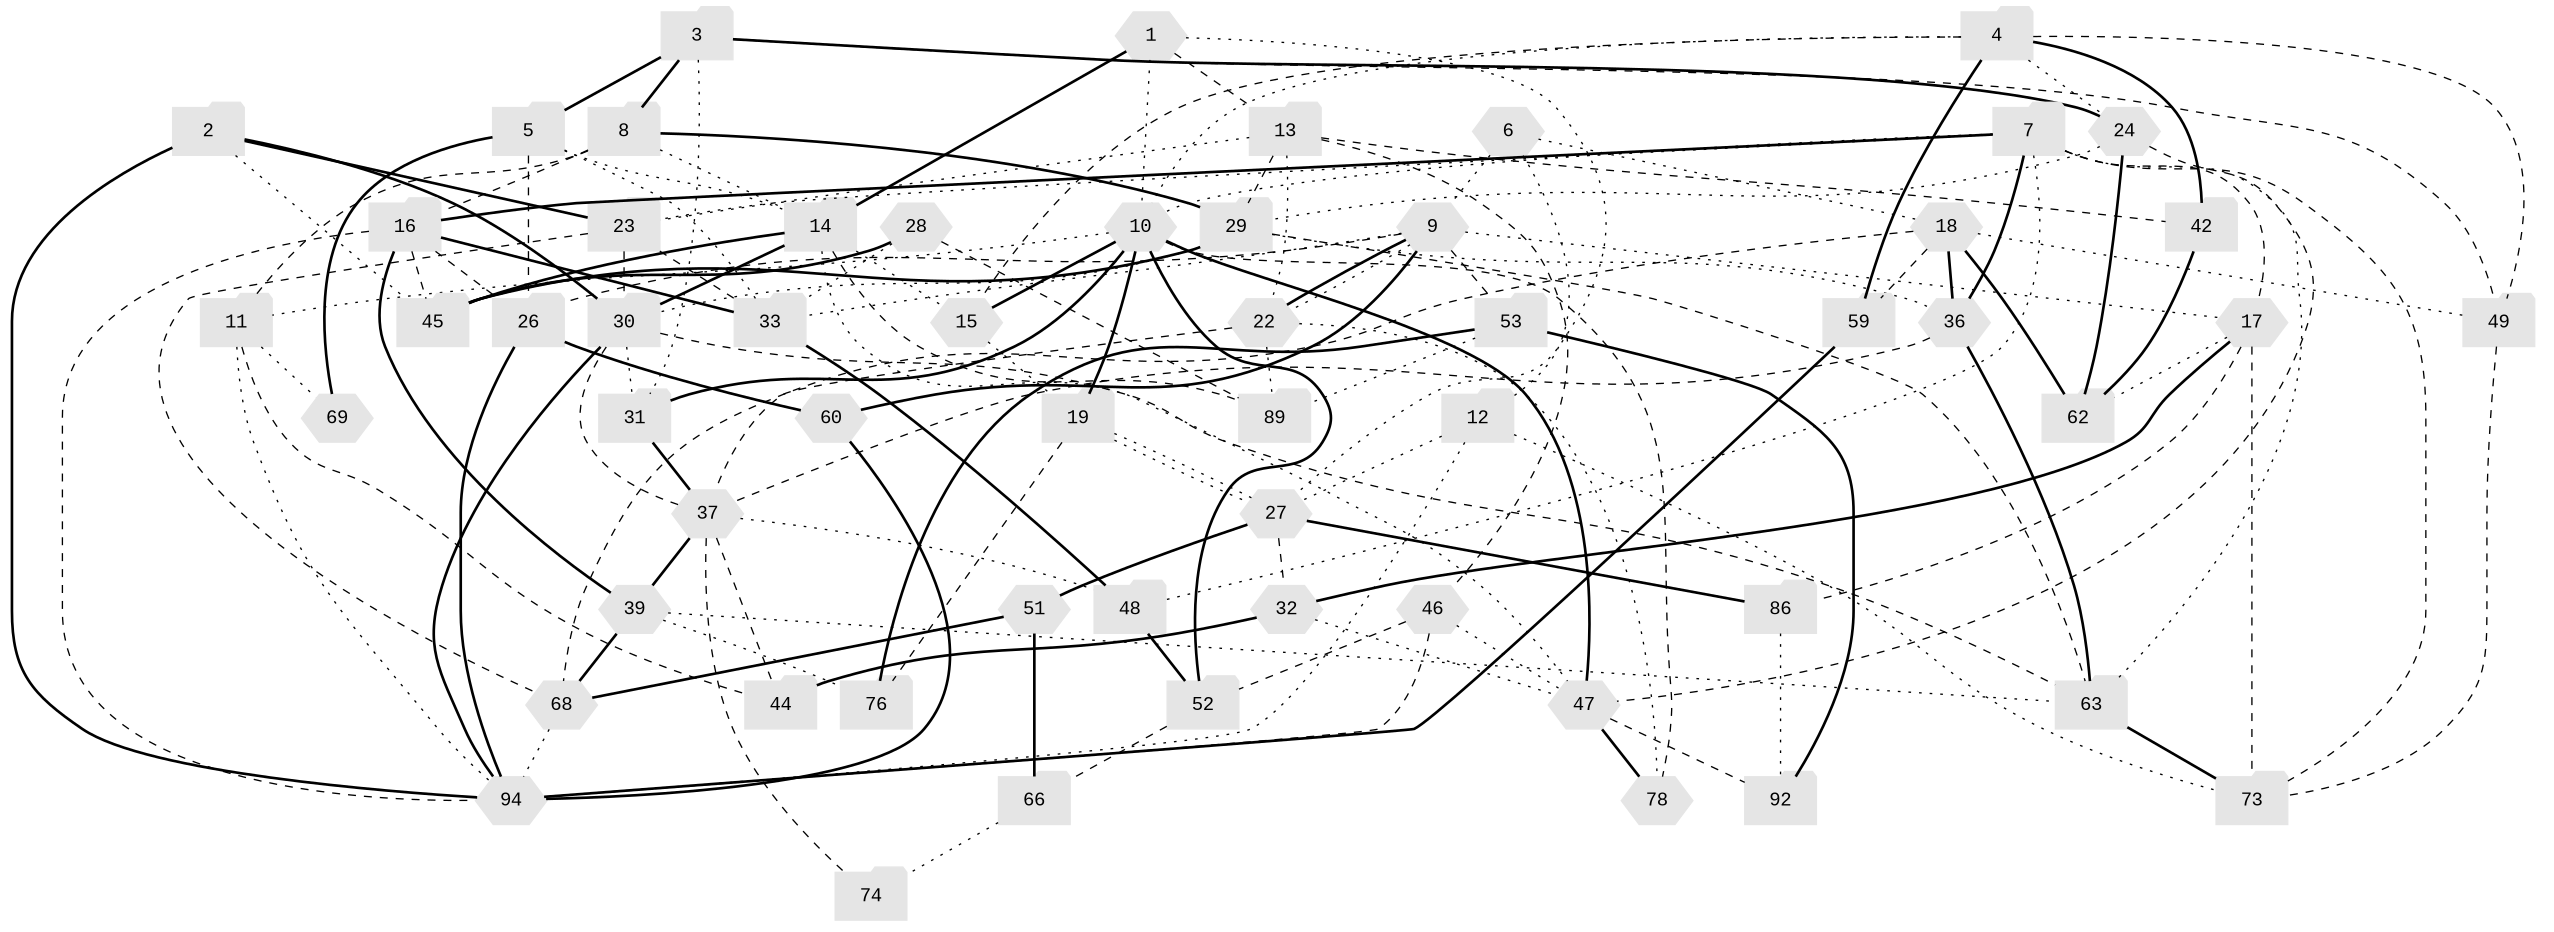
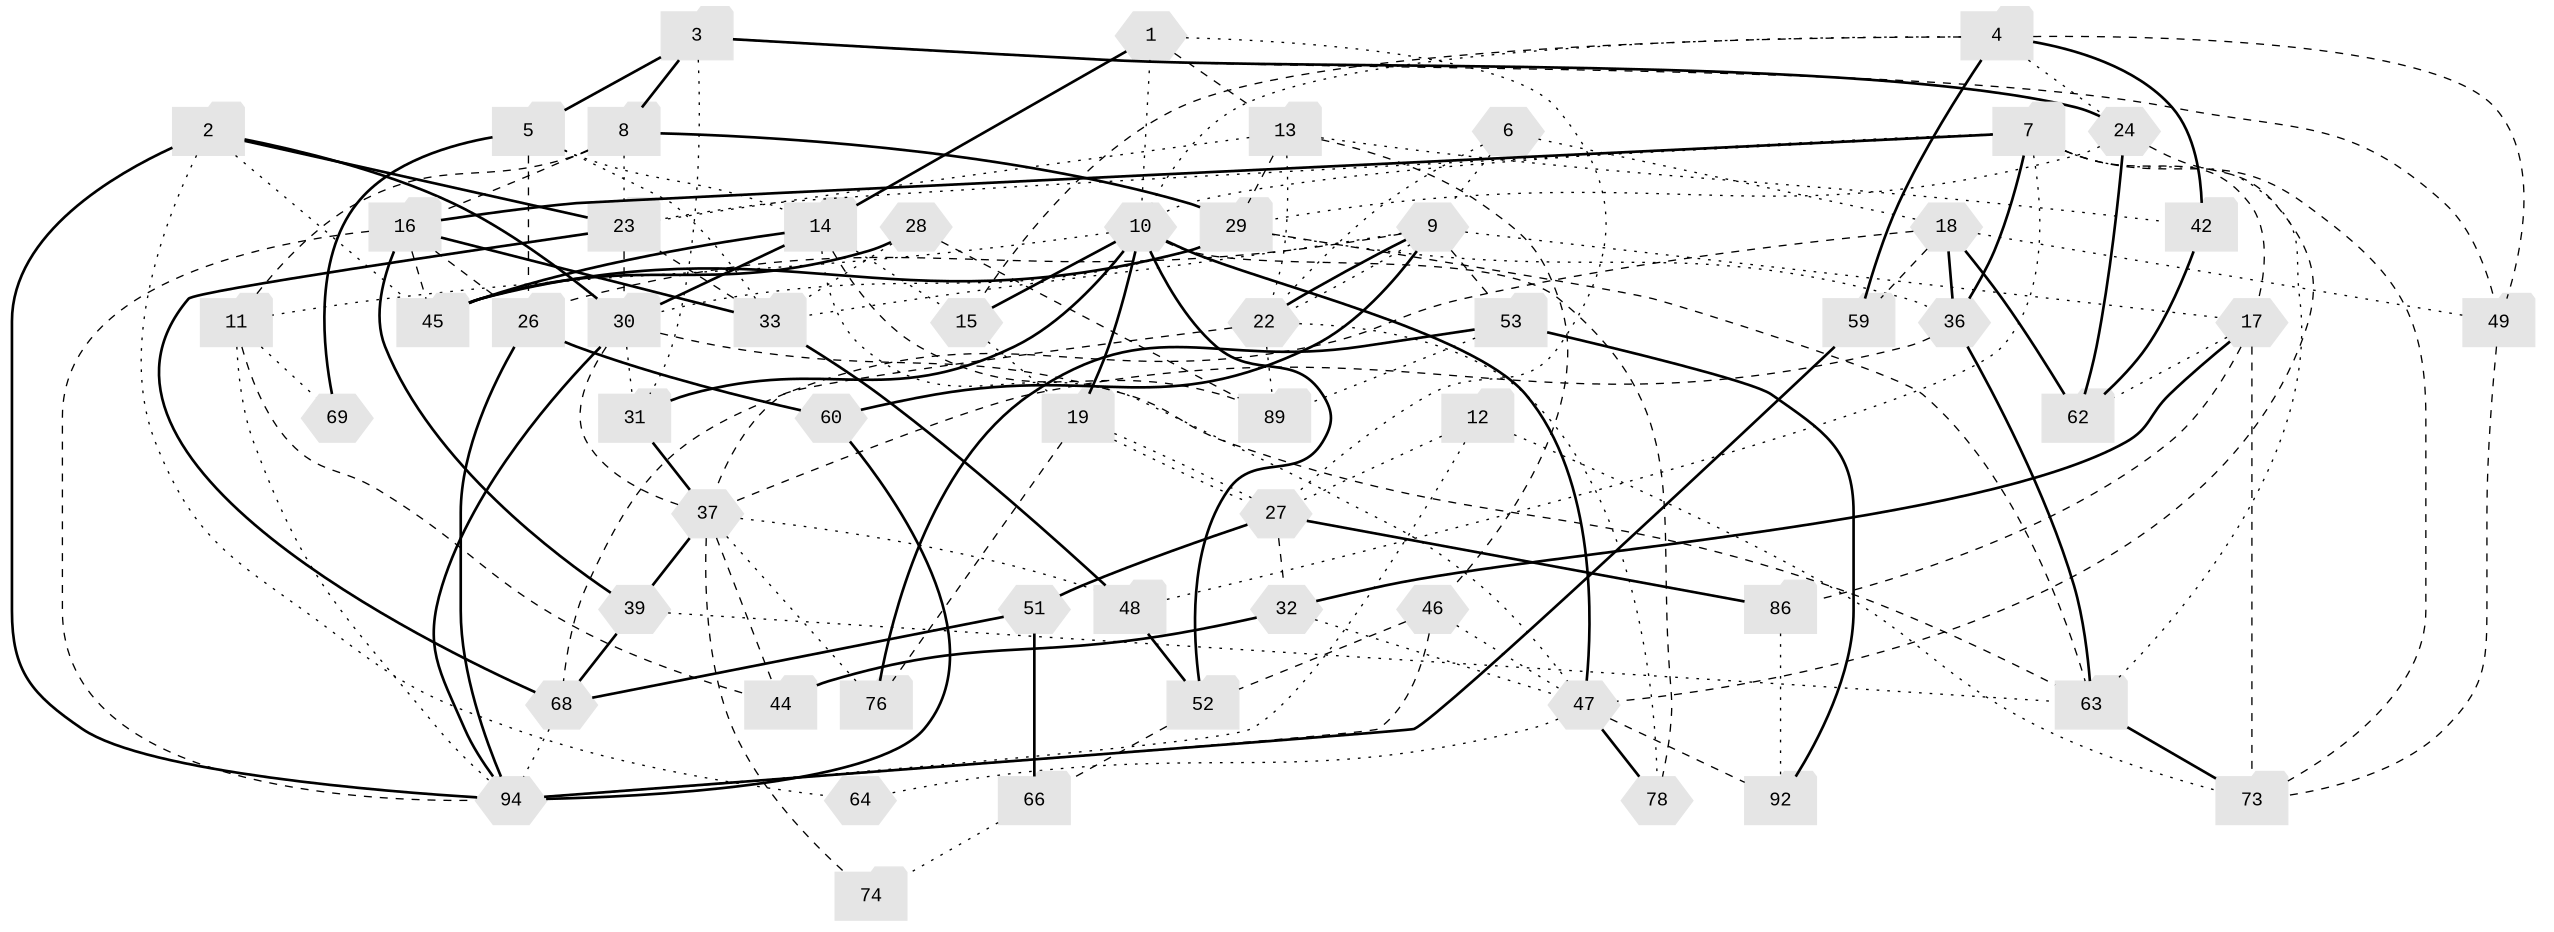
(722, 179) -> (624, 189)
(1807, 186) -> (1807, 186)
(1569, 294) -> (1370, 215)
(164, 386) -> (164, 386)
(748, 650) -> (791, 609)
none -> (860, 801)
